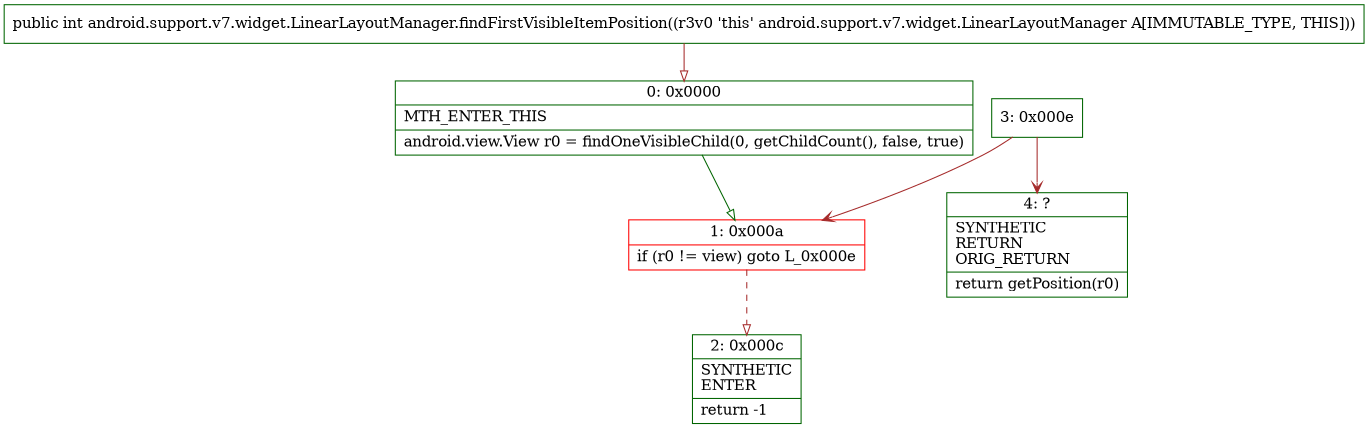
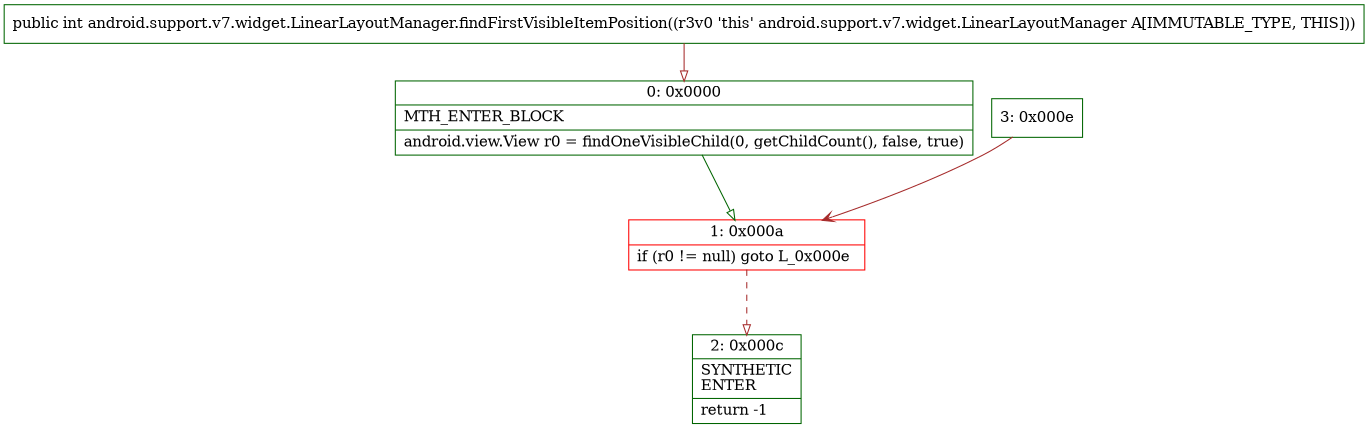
(476, 117) -> (484, 117)
(1037, 245) -> none
(747, 257) -> (744, 257)
